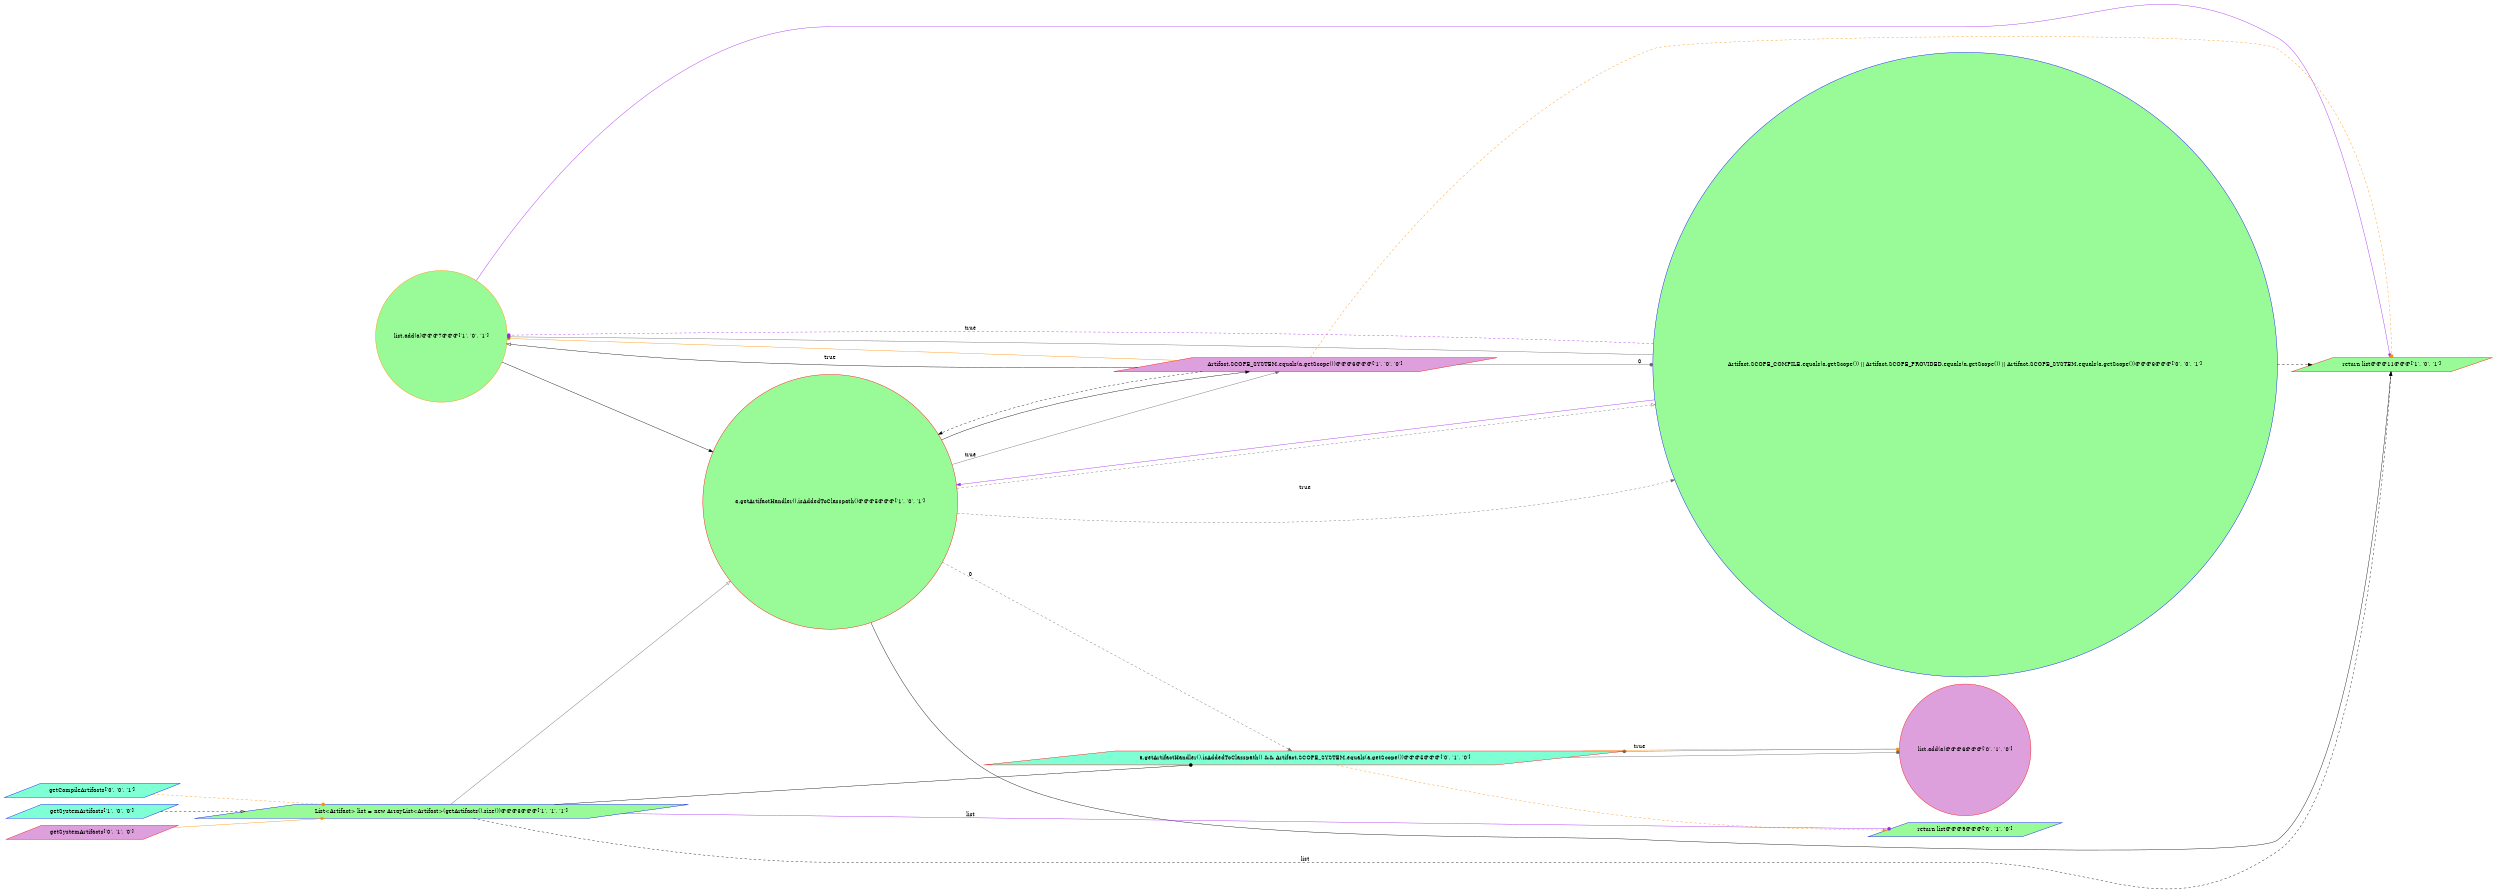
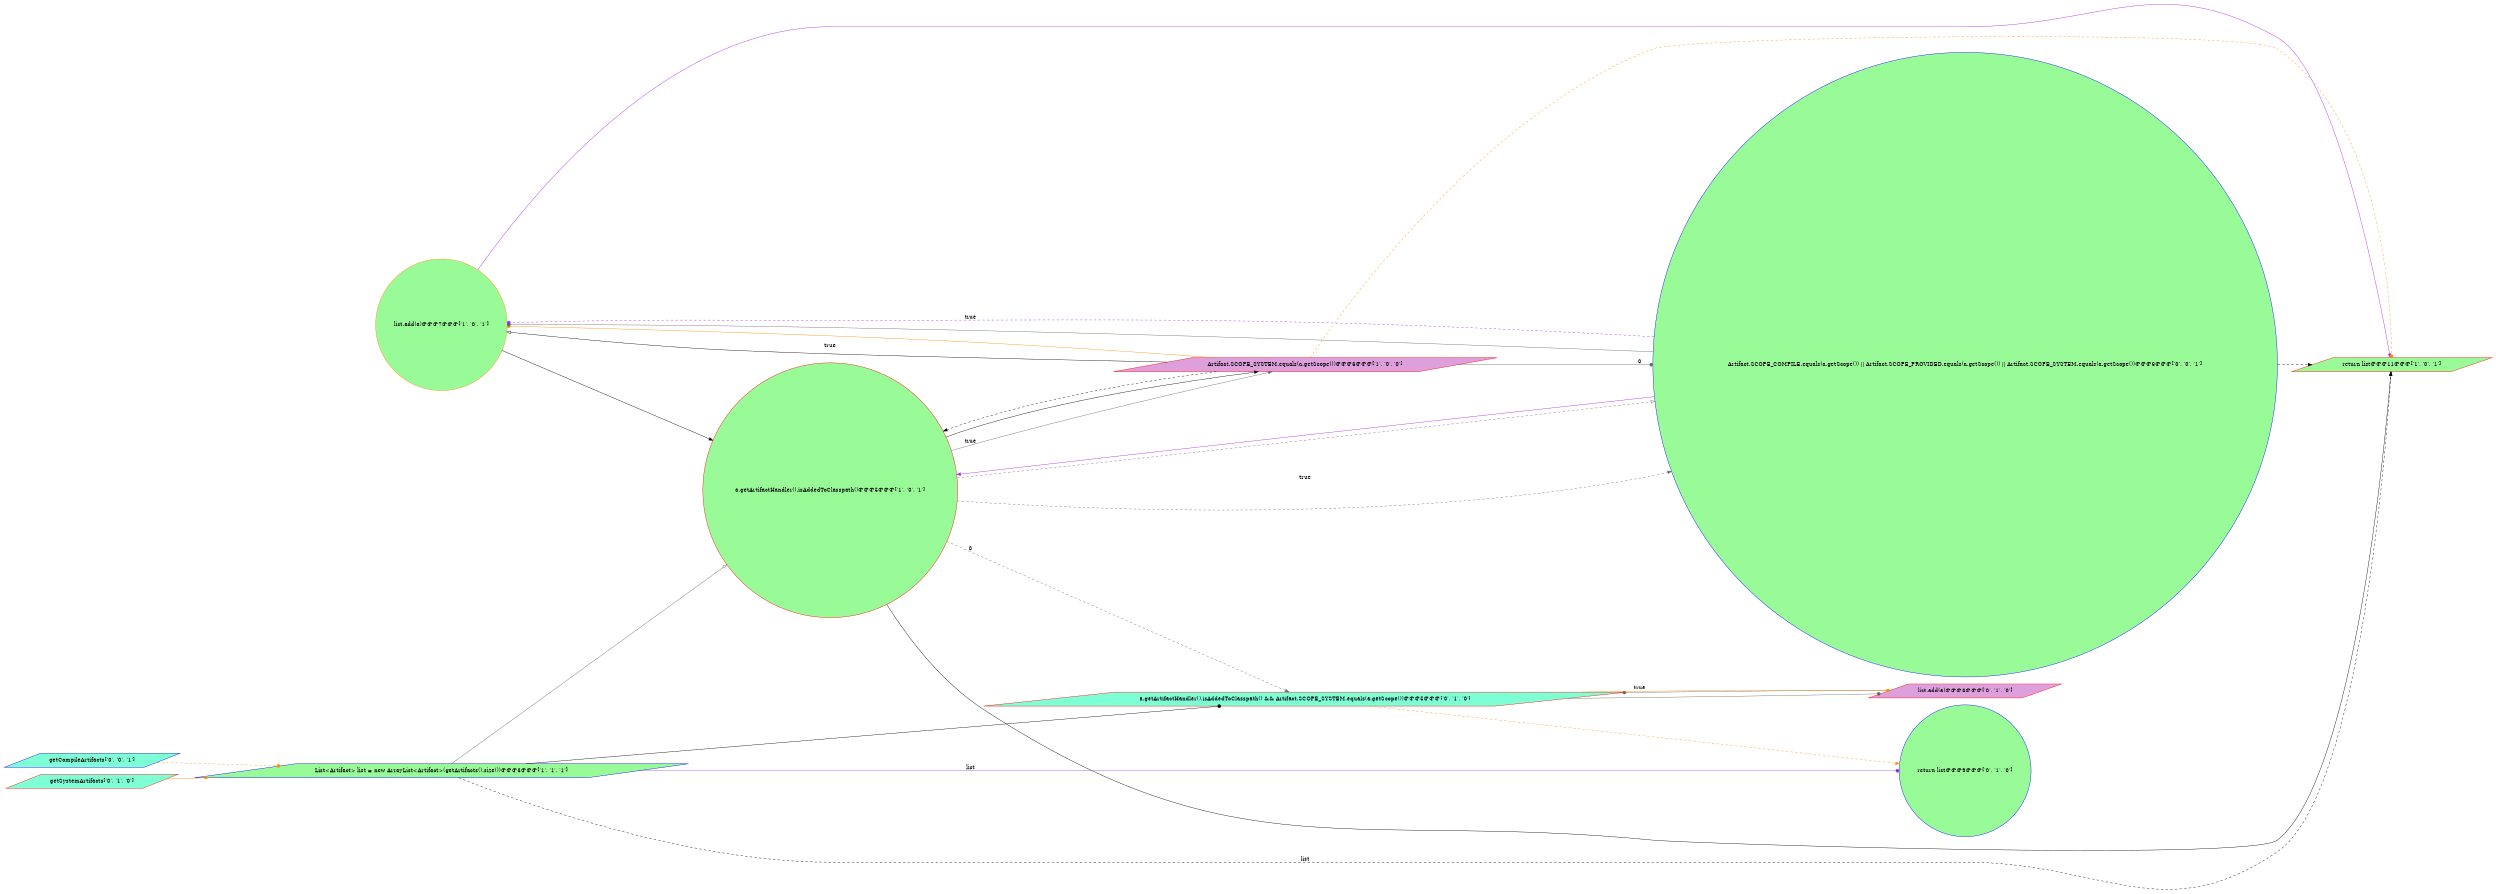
(1965, 750) -> (1965, 691)
(92, 811) -> none
(1965, 830) -> (1965, 771)
(92, 832) -> (92, 781)
